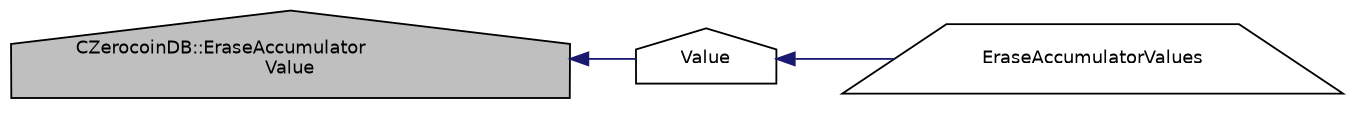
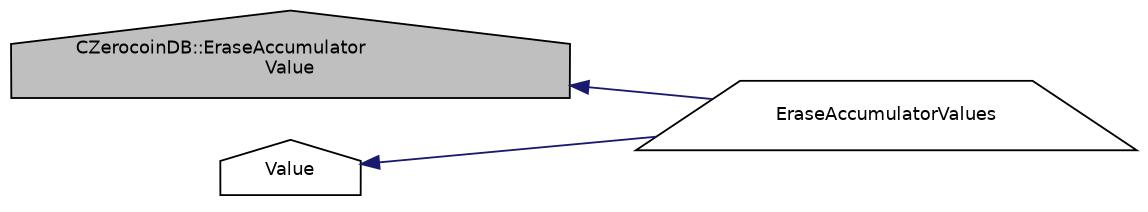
(612, 59) -> (651, 93)
